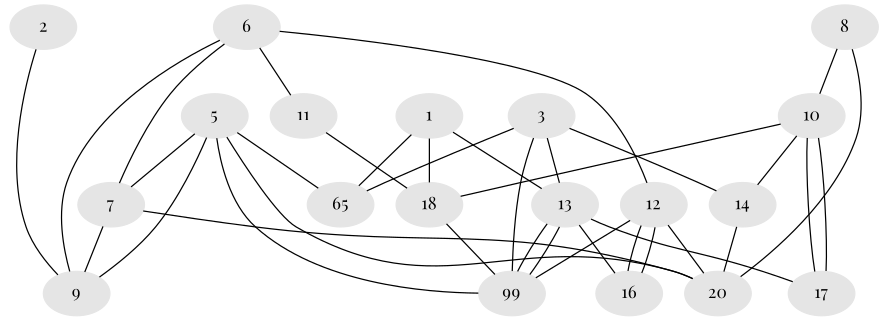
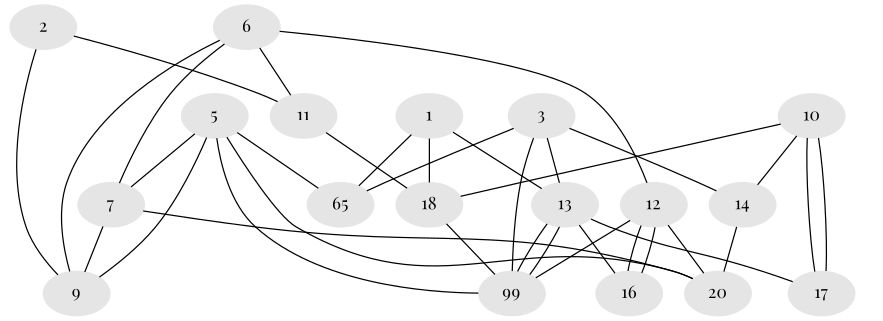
(845, 27) -> none
none -> (161, 61)
